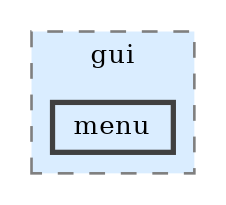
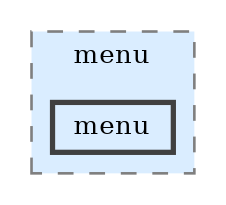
(113, 56) -> (113, 56)
